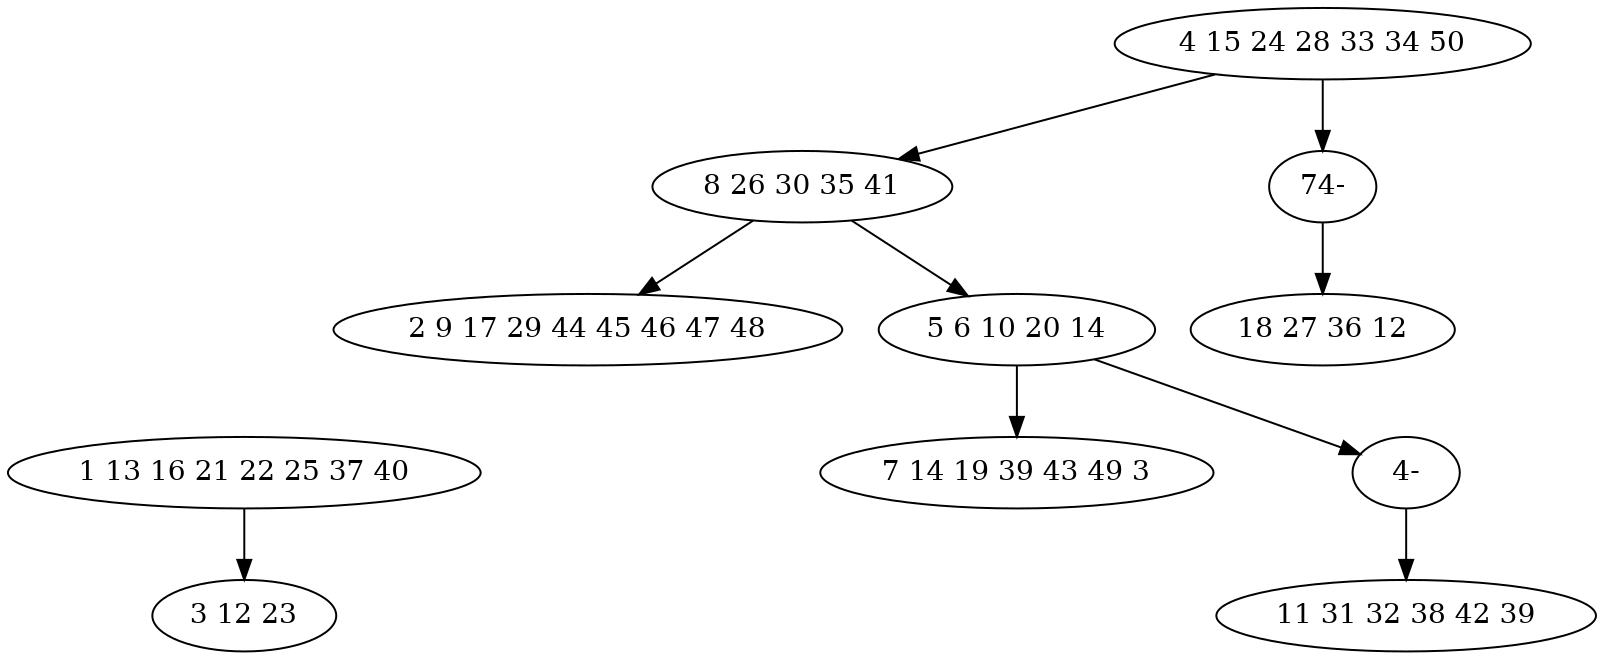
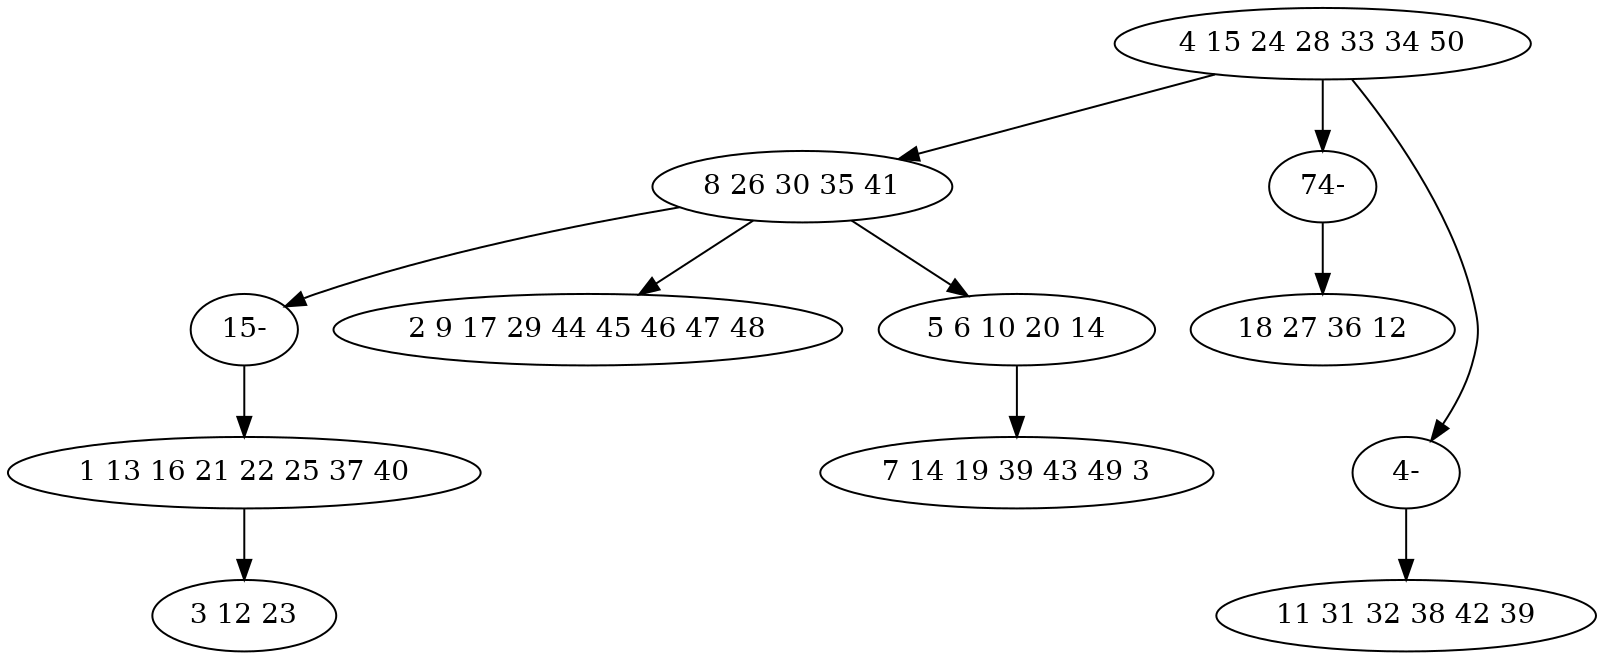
none -> (244, 330)
(1218, 404) -> (1454, 243)
